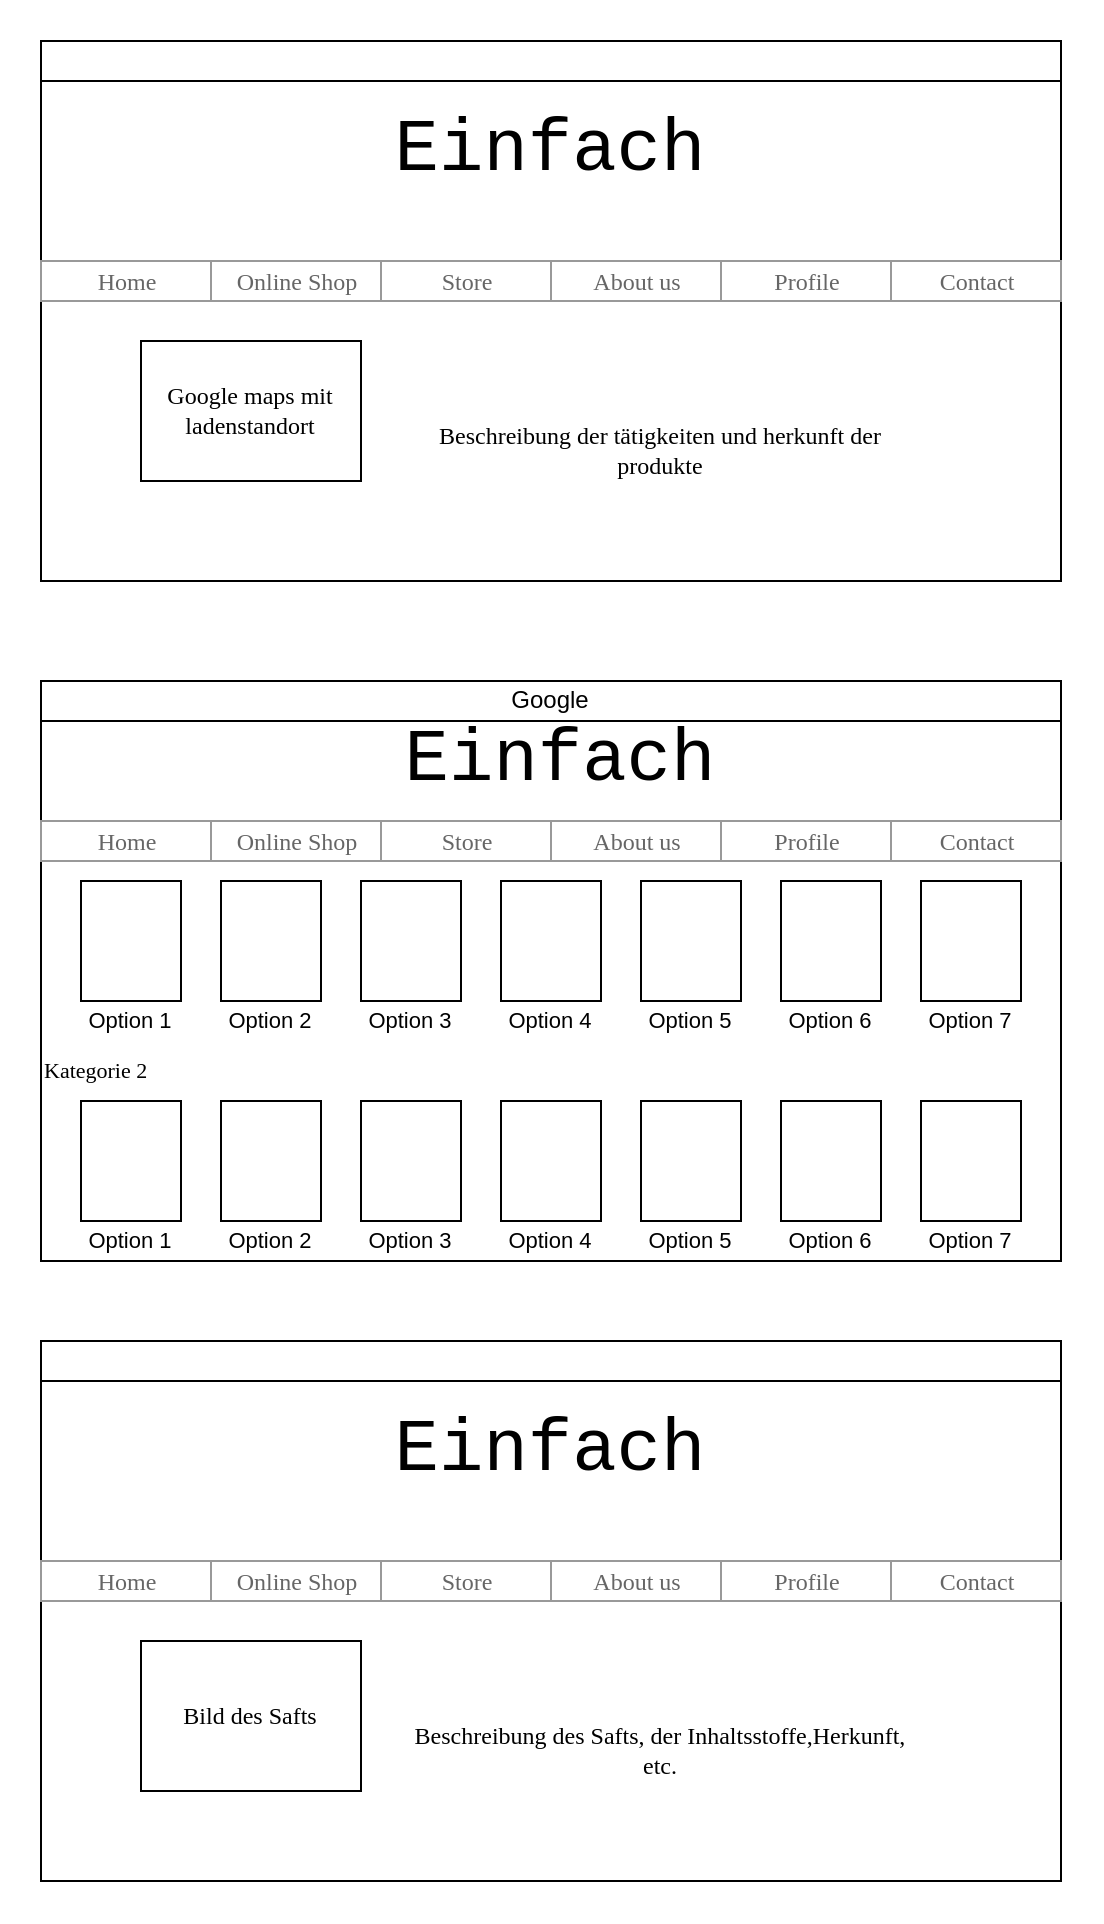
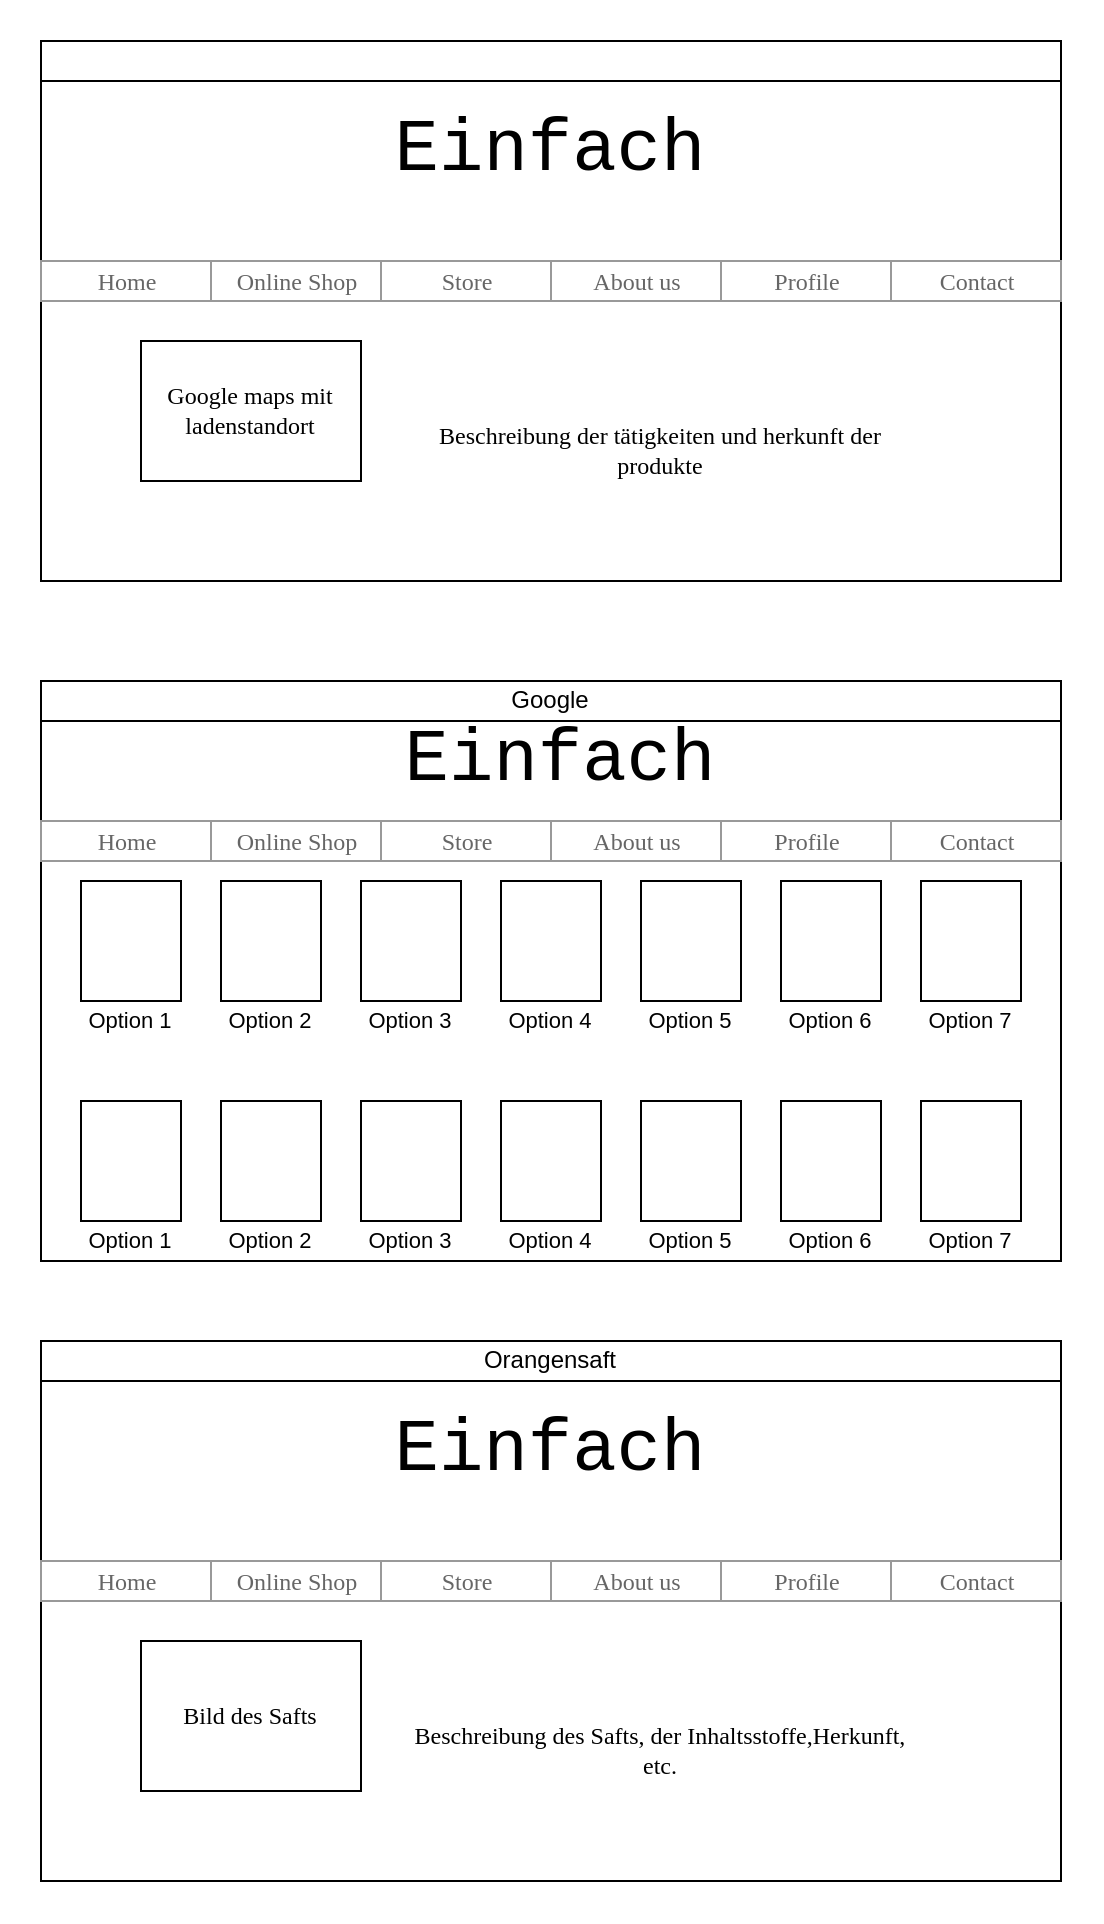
(551, 1071) -> none
none -> (551, 1361)
